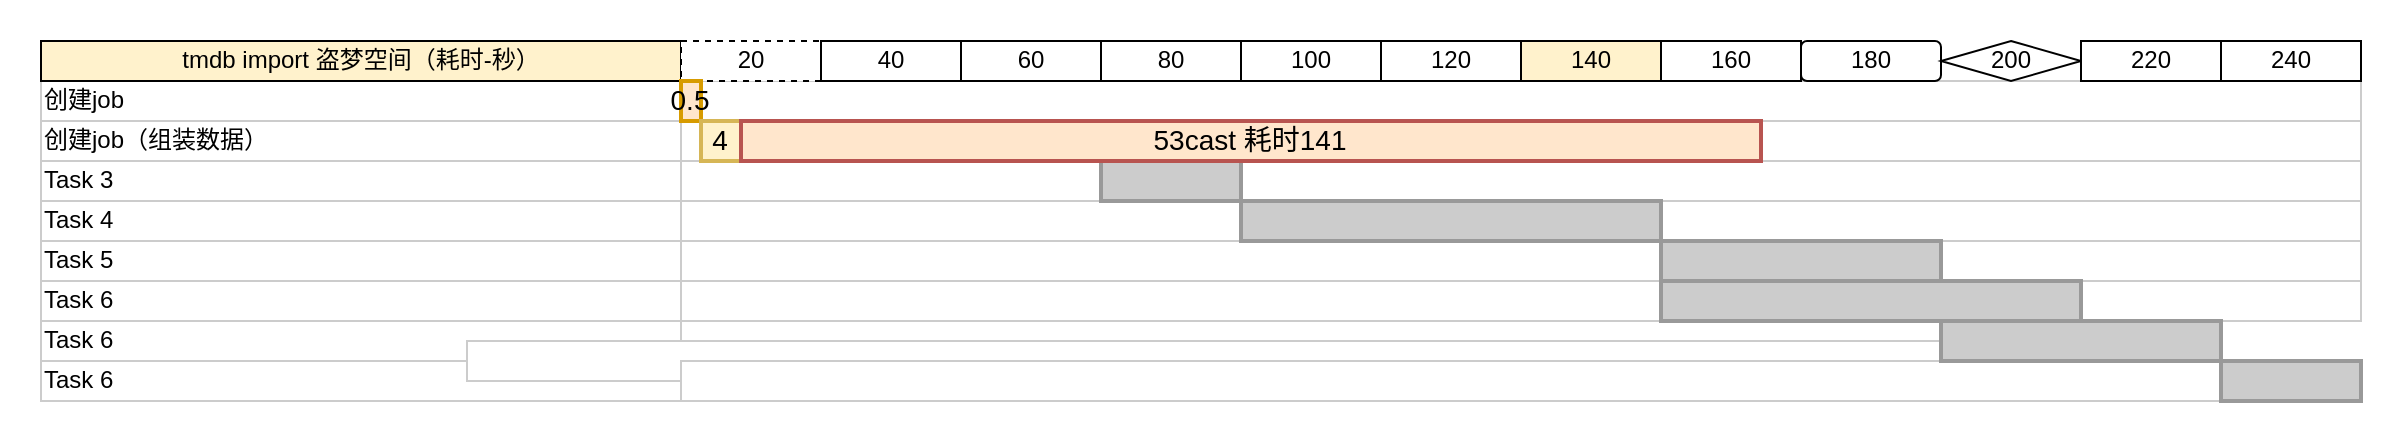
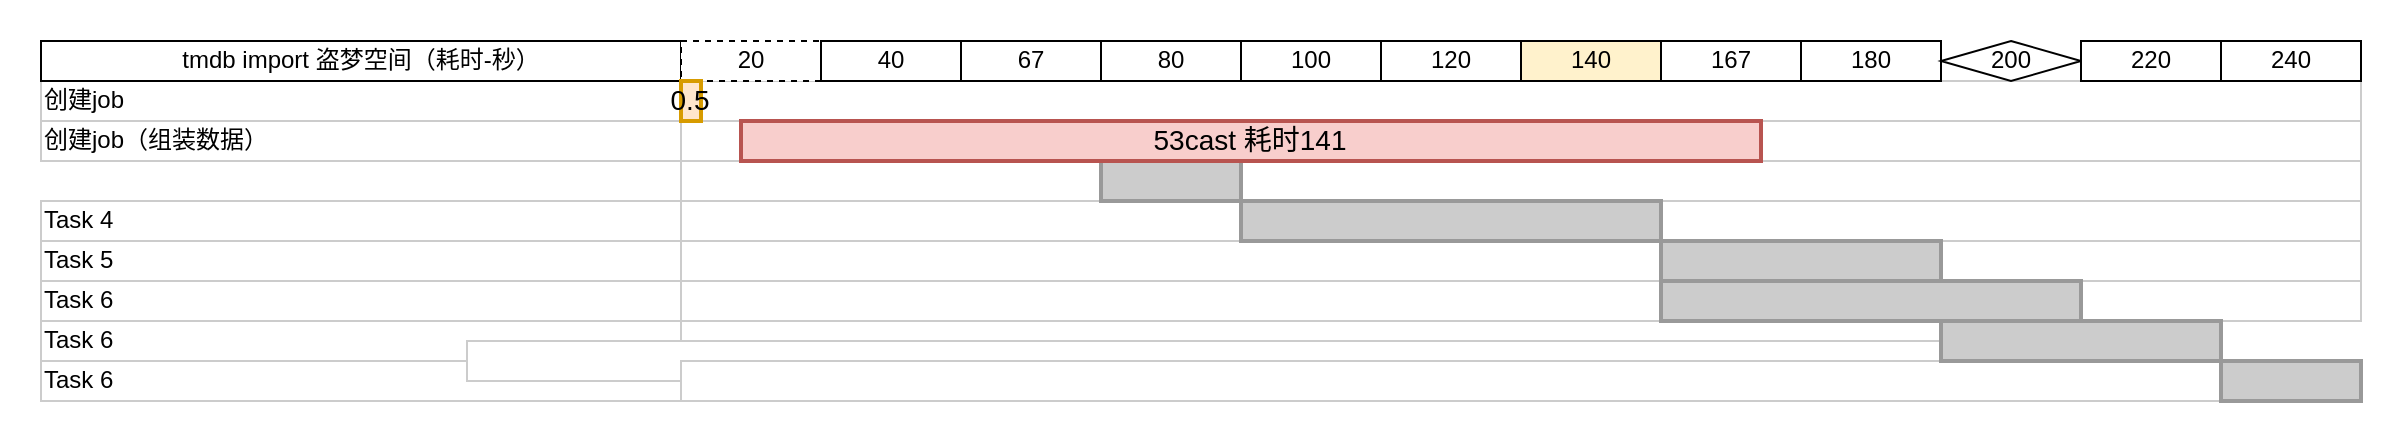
(361, 61) -> (361, 61)
(1032, 61) -> (1032, 61)
(1732, 61) -> (1732, 61)
(1871, 61) -> (1871, 61)
(721, 141) -> none
(1251, 141) -> (1251, 141)
(361, 181) -> none
